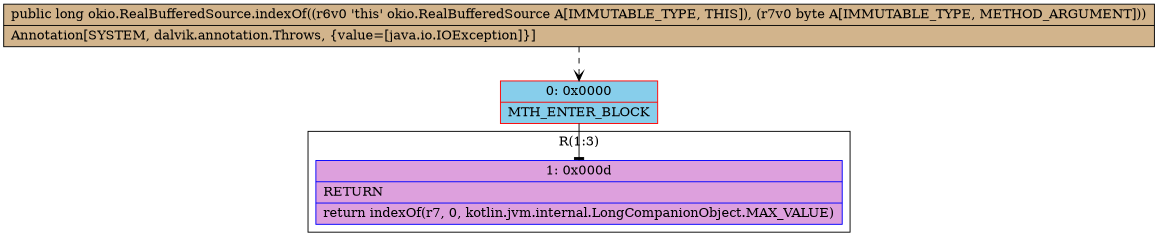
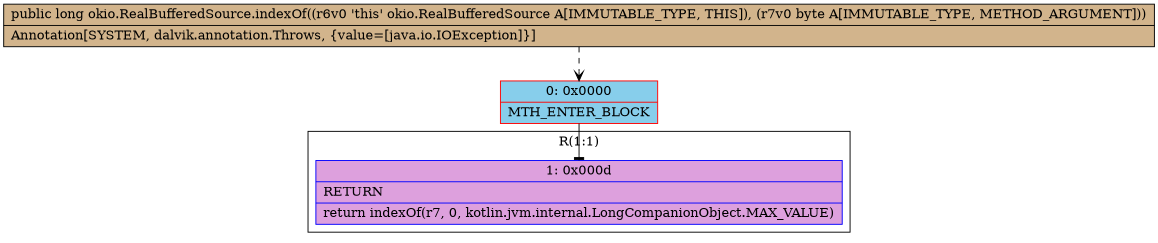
(579, 142) -> (579, 142)
